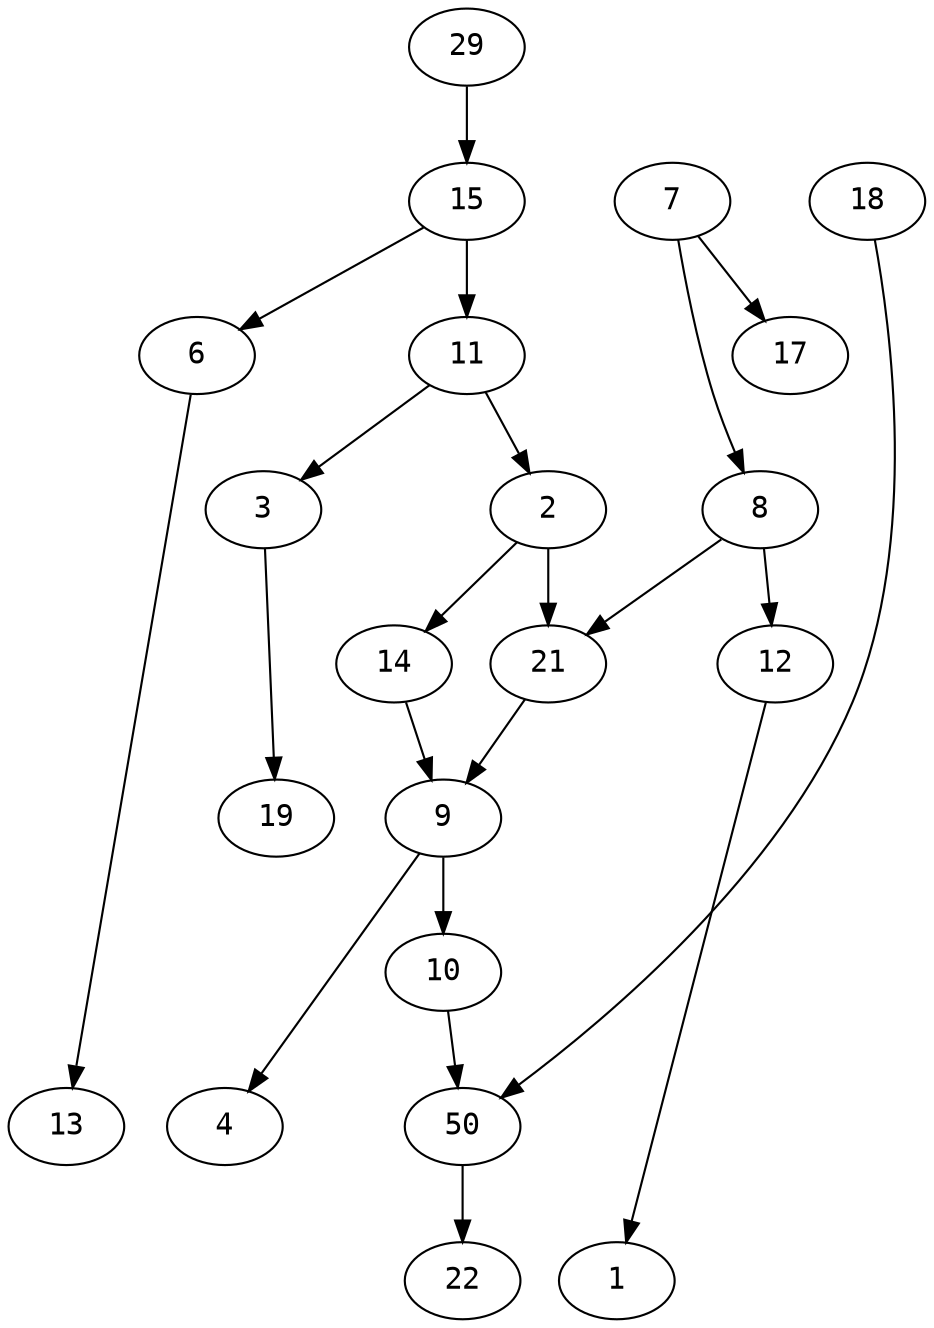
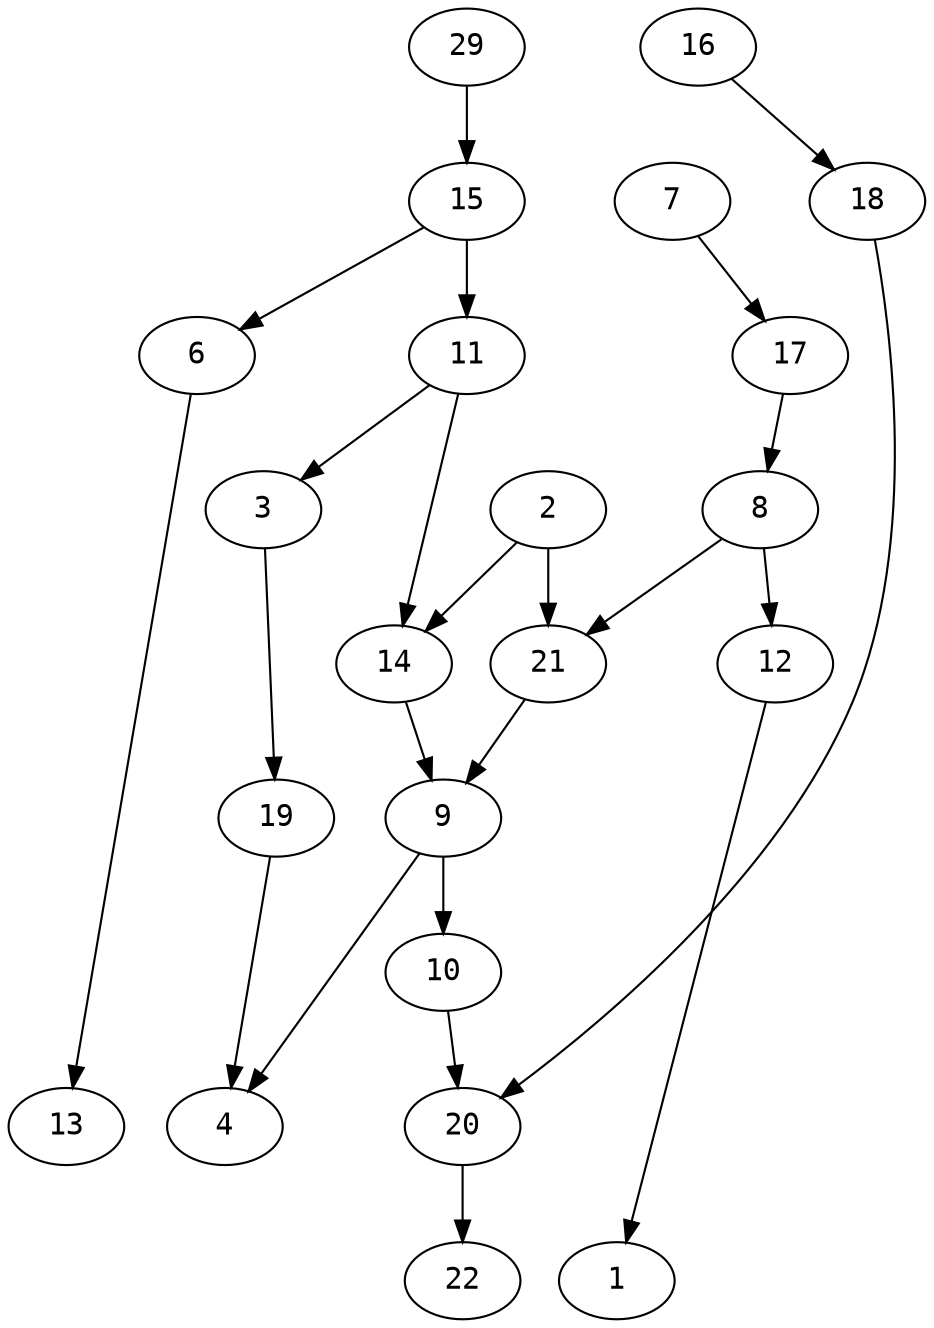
none -> (698, 47)
(700, 348) -> (778, 421)
(502, 423) -> (433, 499)
none -> (252, 961)
(463, 1127) -> (463, 1127)
